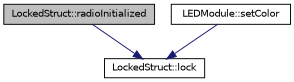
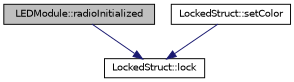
(79, 14) -> (79, 14)
(231, 14) -> (231, 14)
